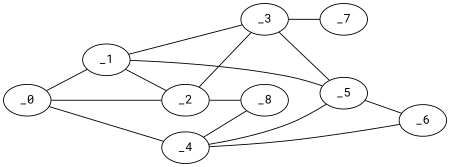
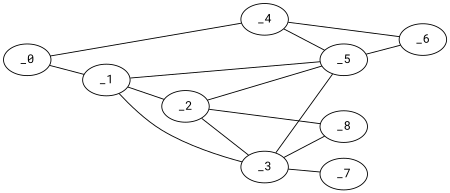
(106, 100) -> (265, 83)
(225, 124) -> (304, 147)
